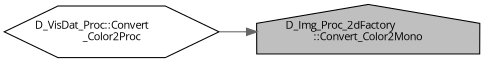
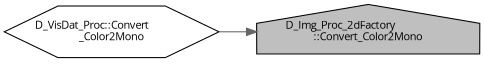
(112, 32) -> (112, 32)
